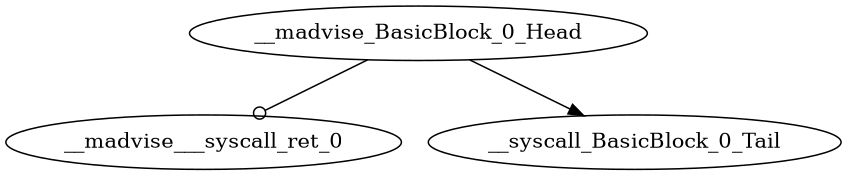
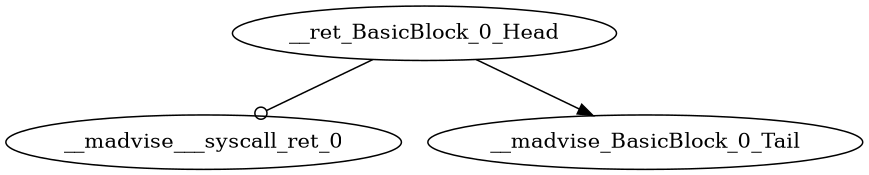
(418, 33) -> (424, 33)
(635, 142) -> (645, 142)
